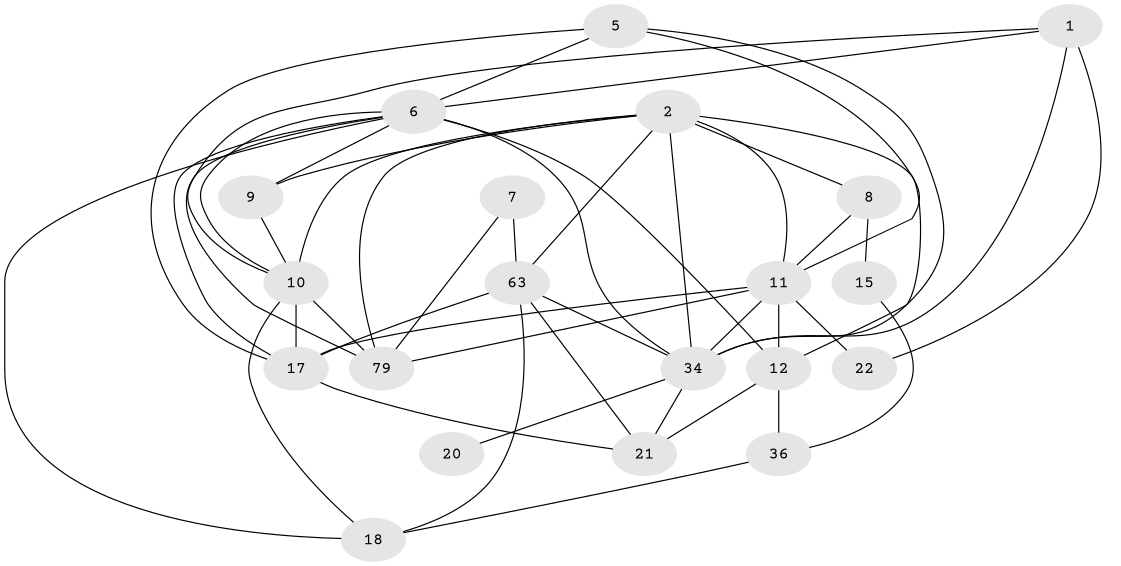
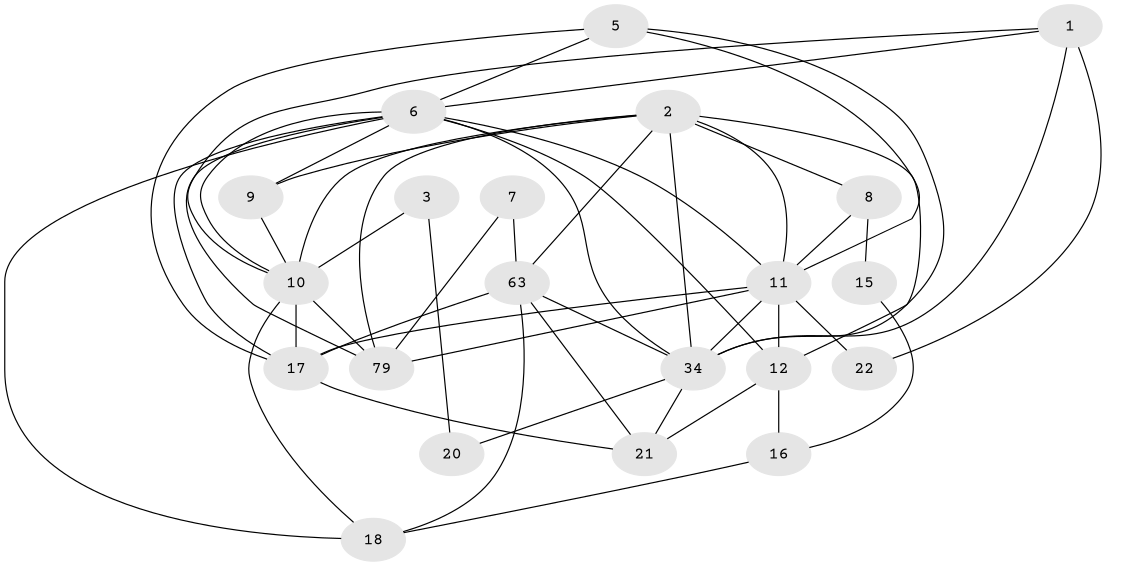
none -> (607, 162)
none -> (427, 197)
(779, 454) -> (779, 454)
